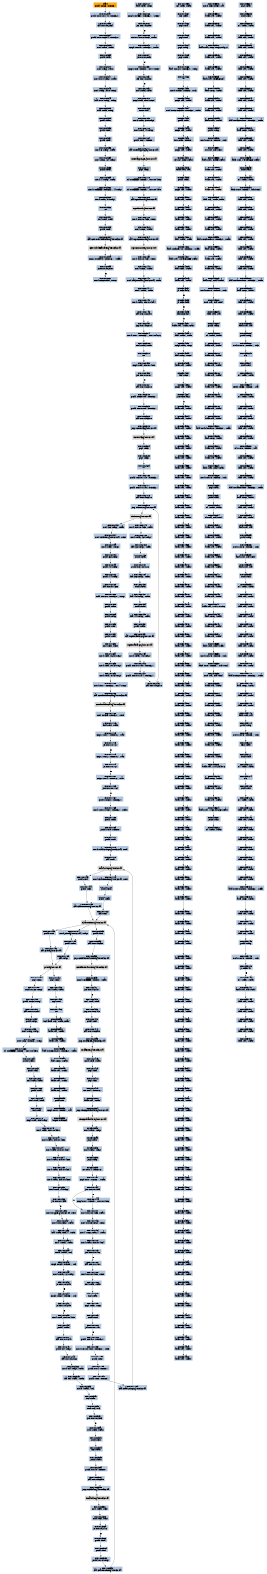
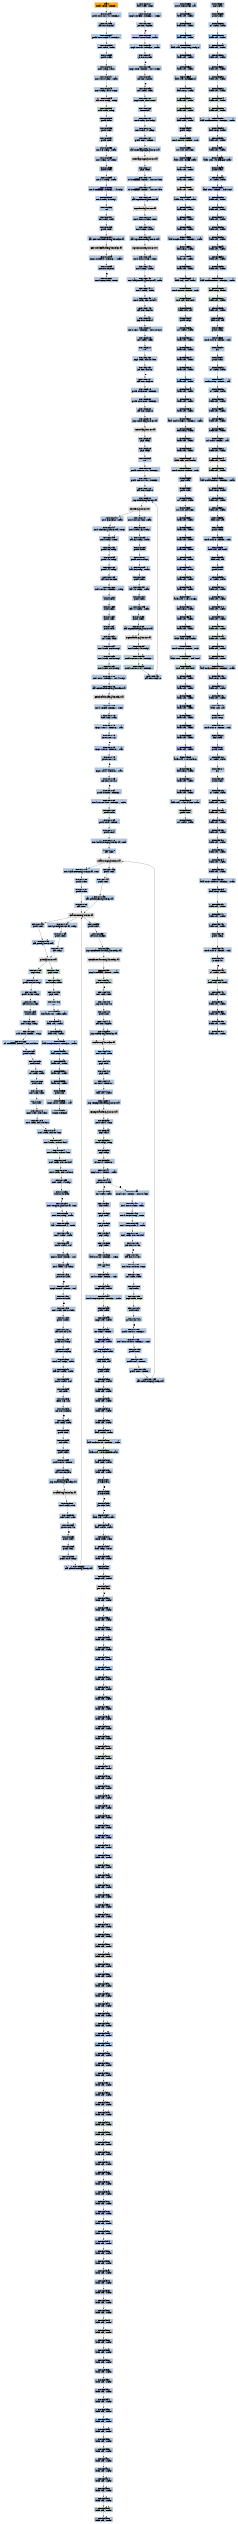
(73, 1199) -> (104, 1186)
